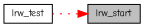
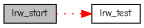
(65, 14) -> (69, 14)
